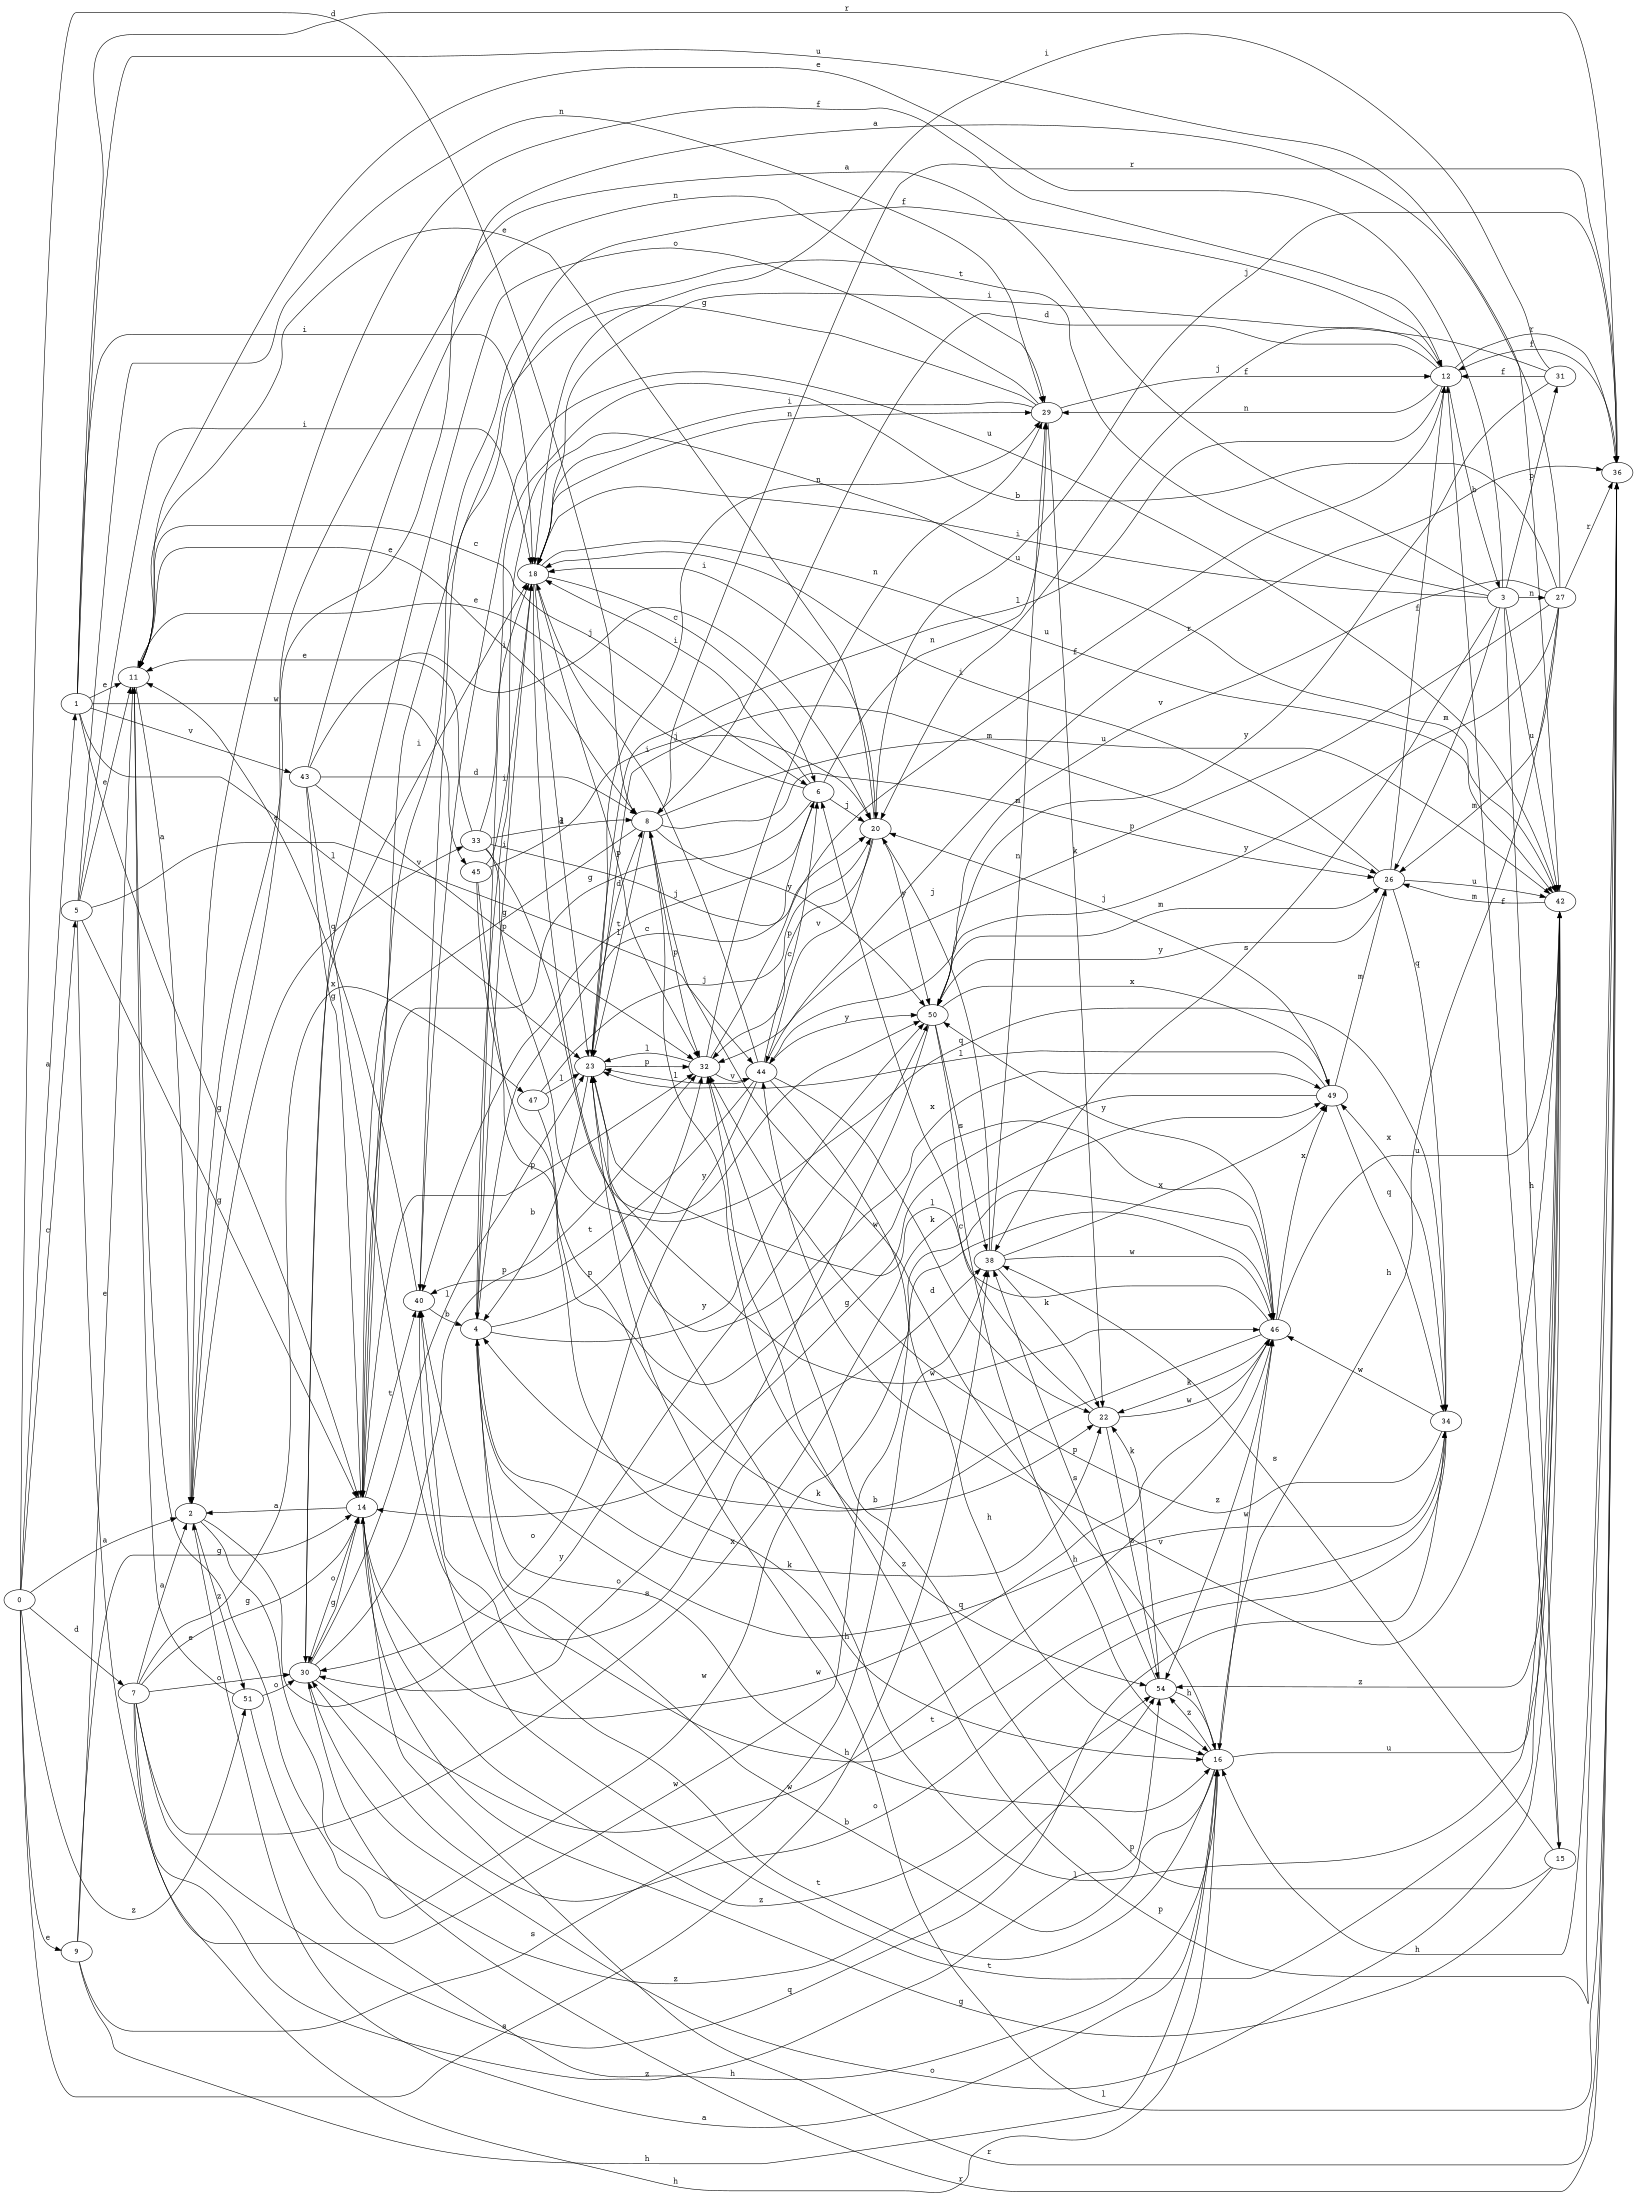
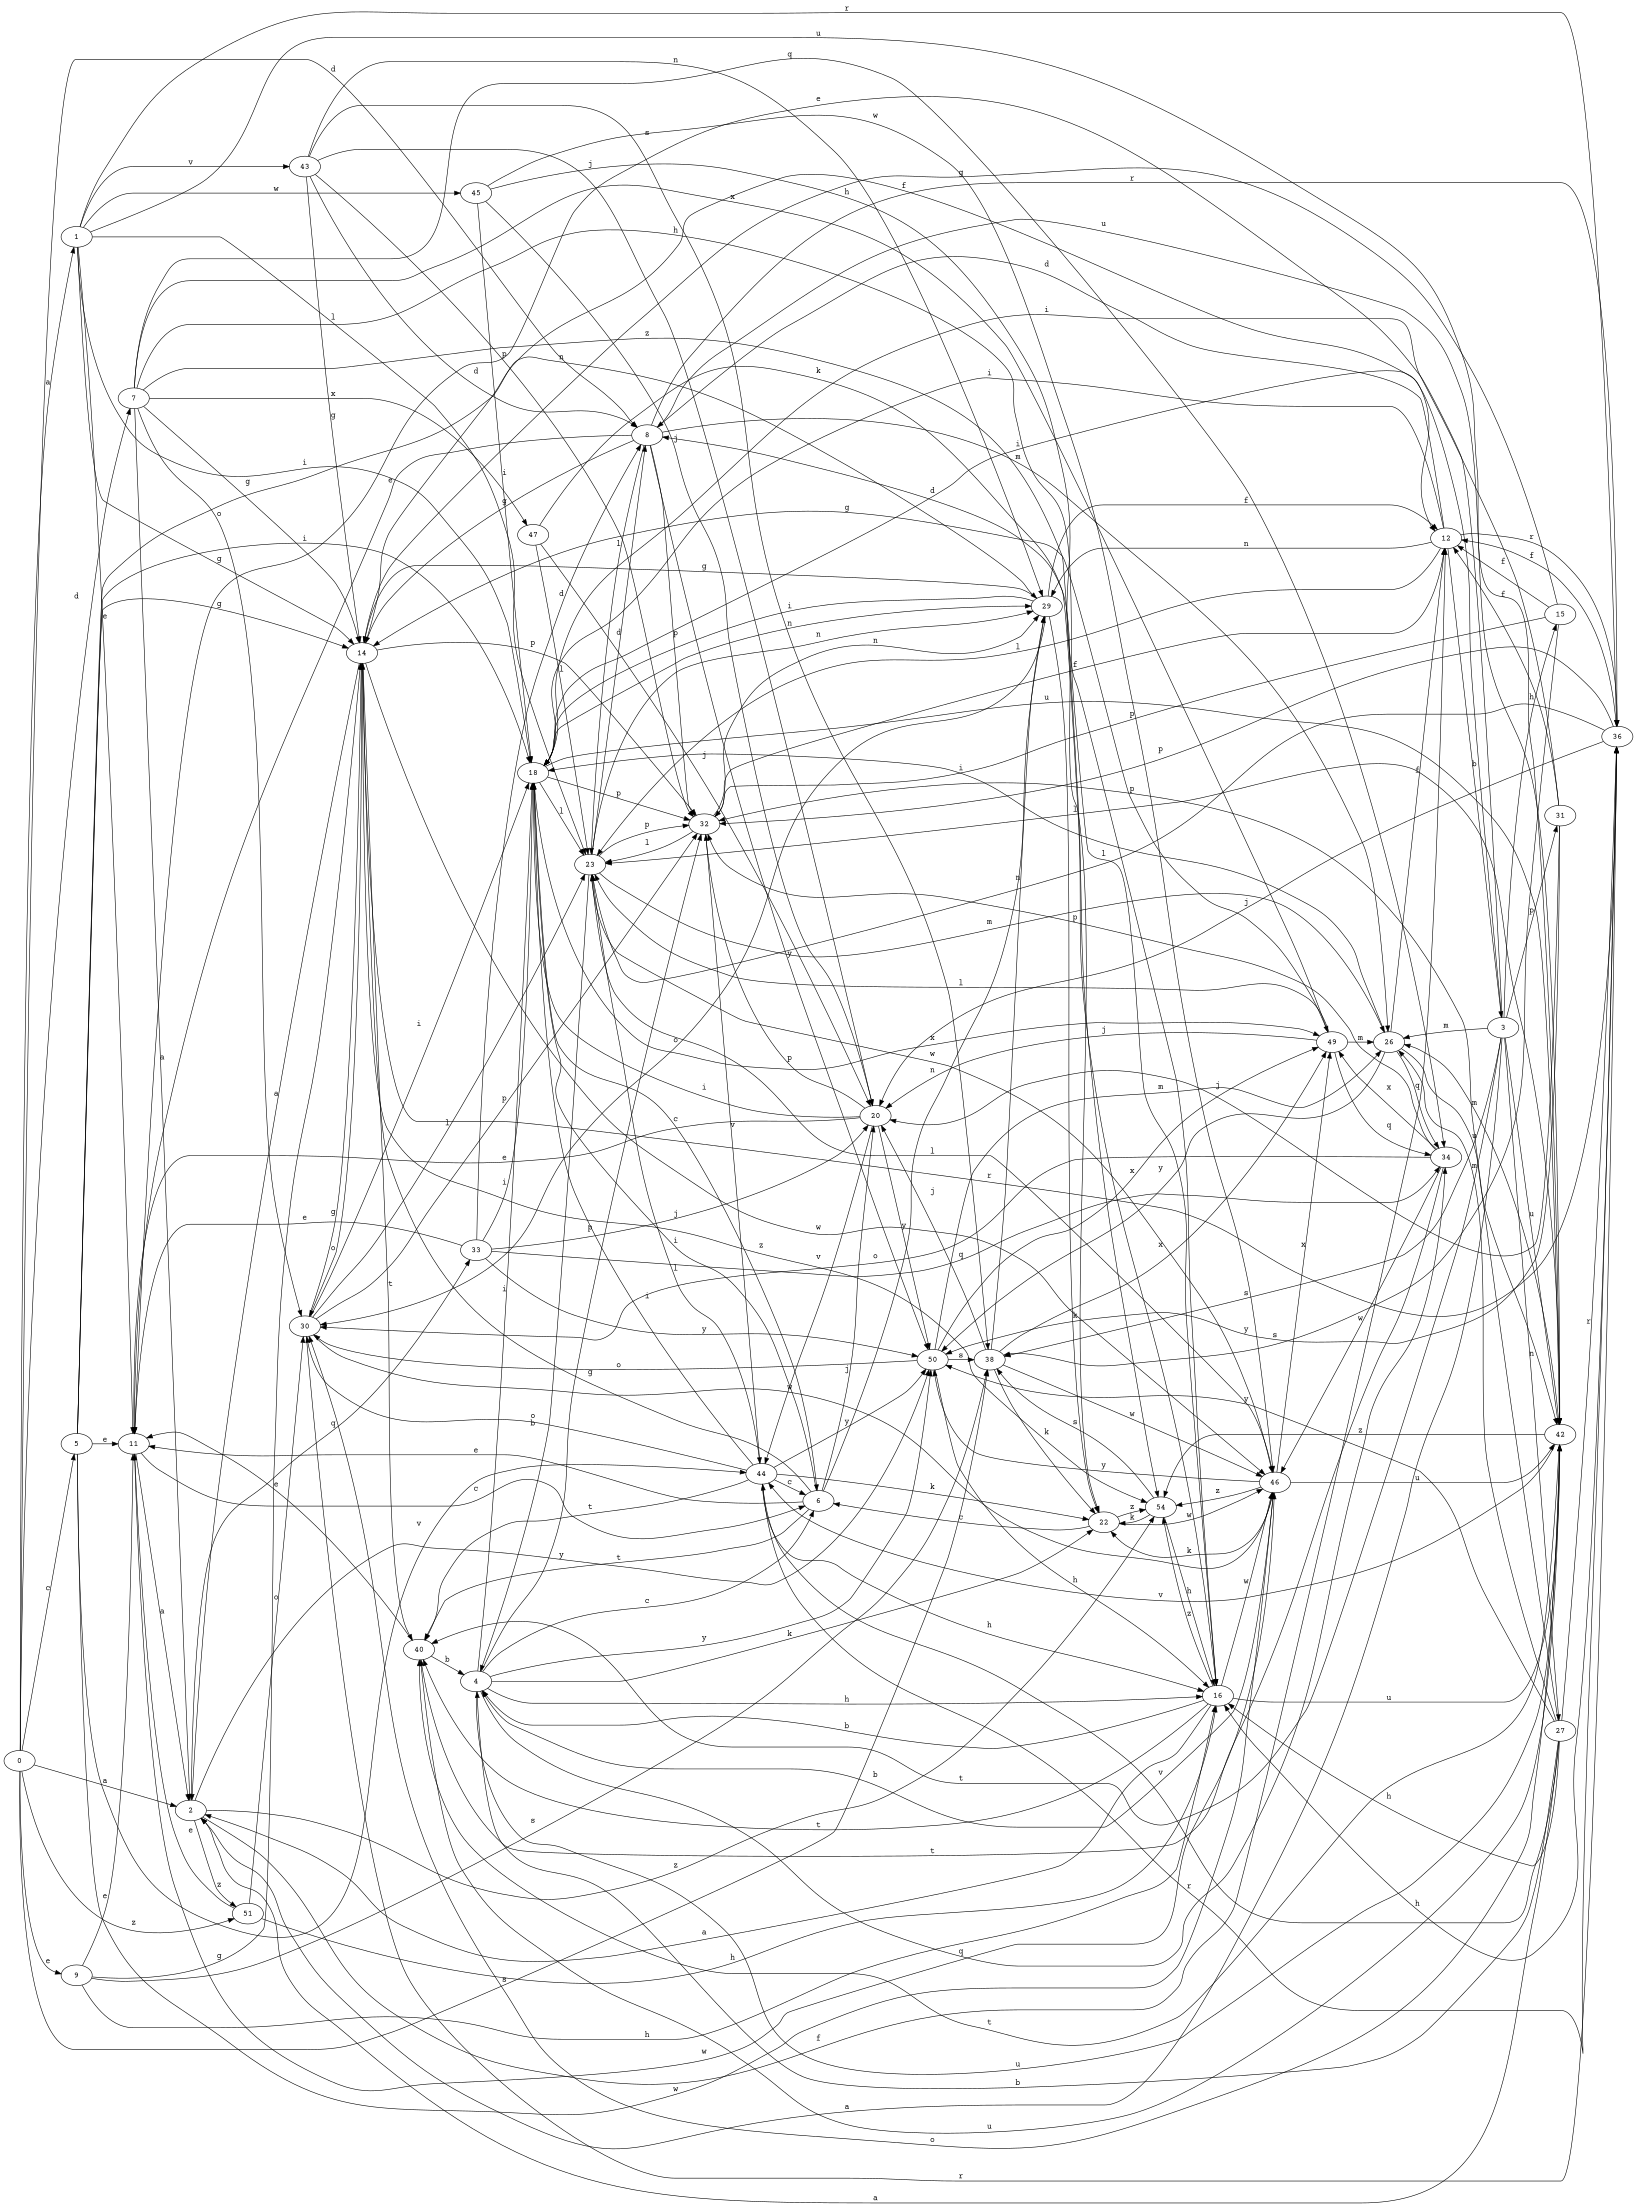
(755, 1348) -> none
